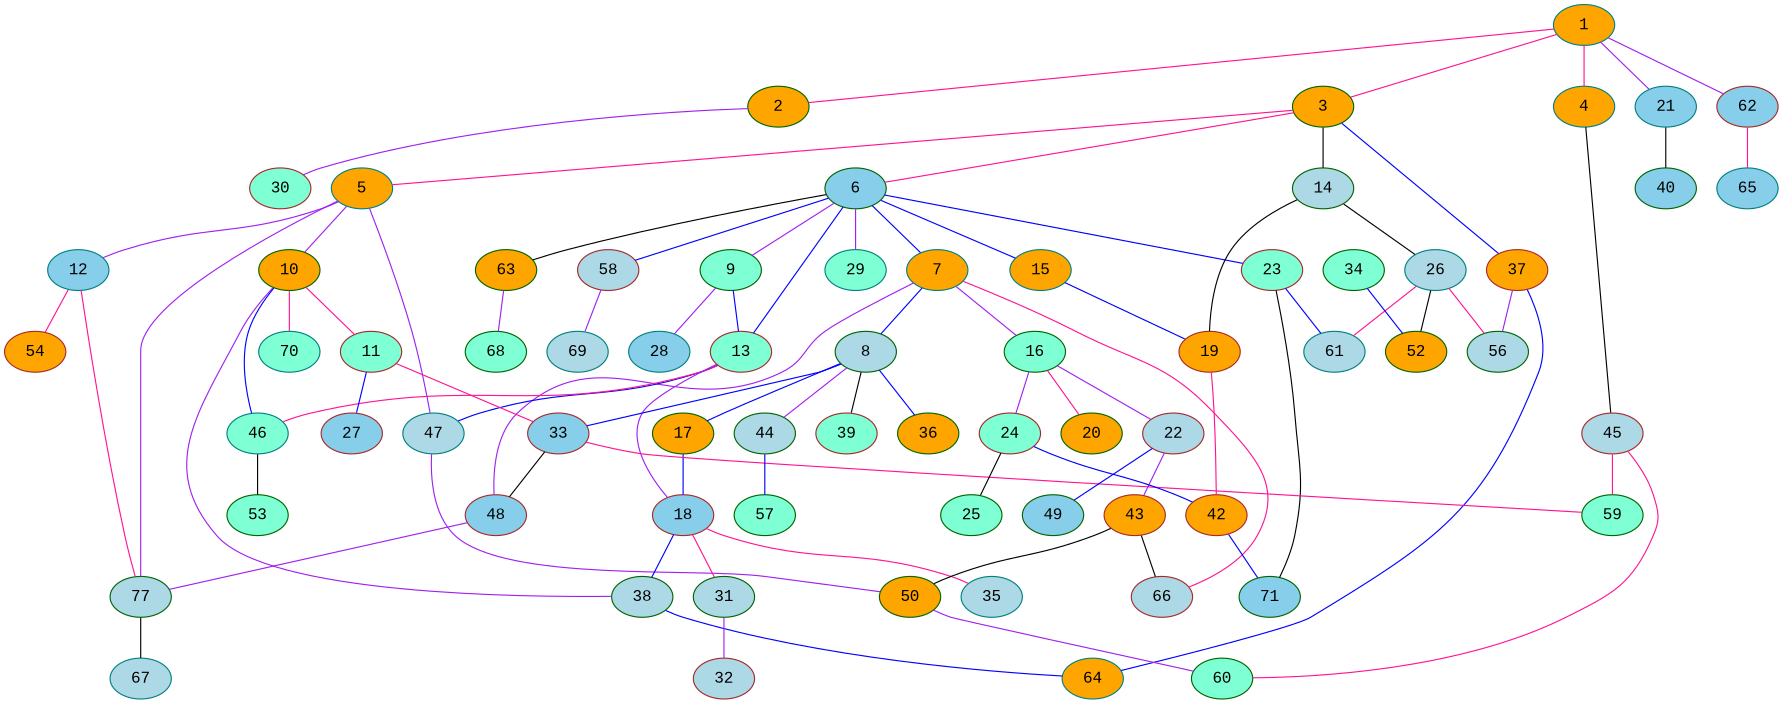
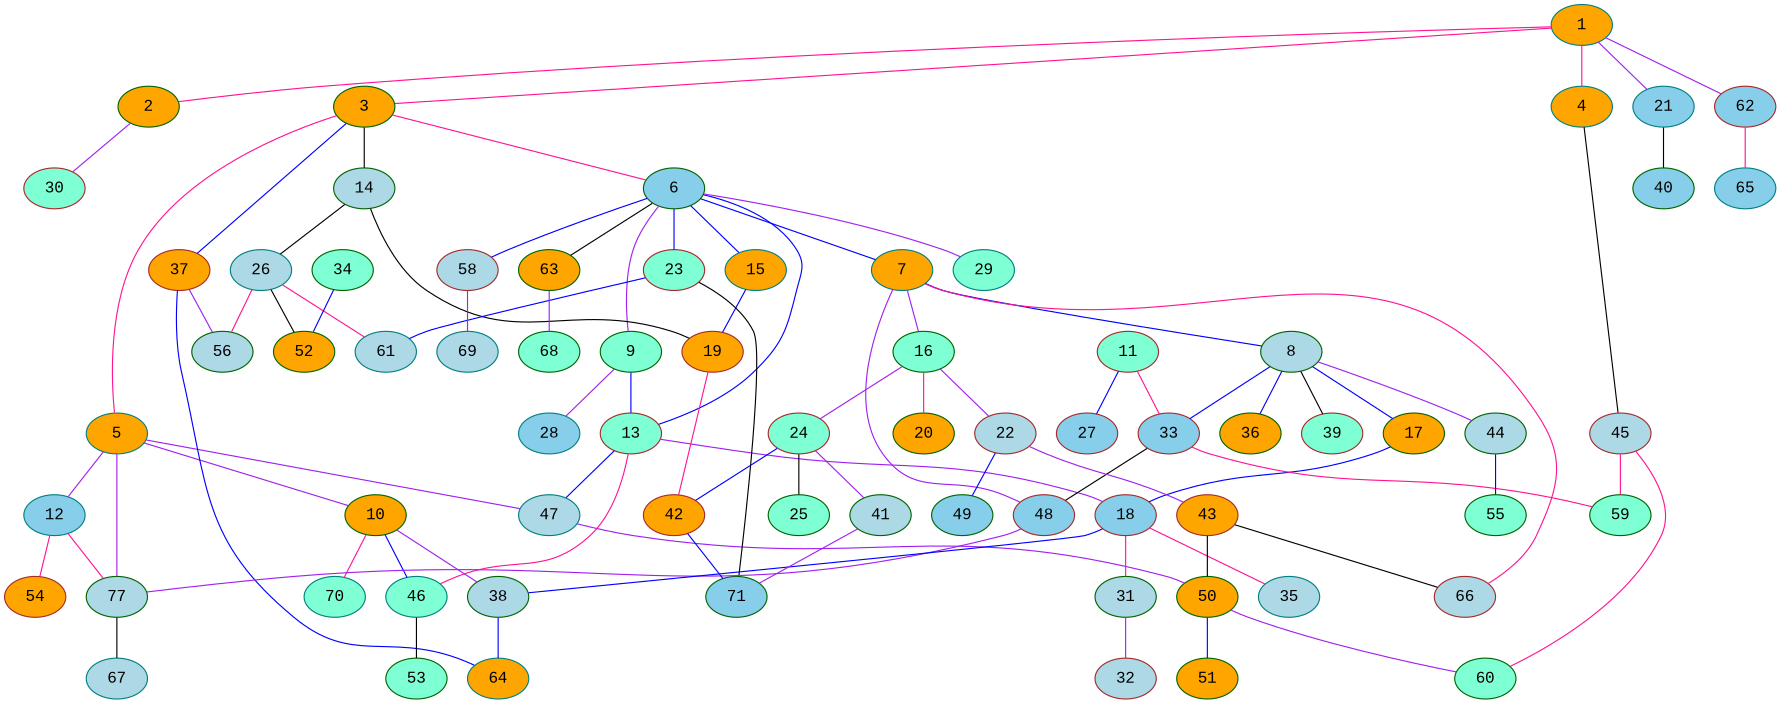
(330, 311) -> none
(765, 515) -> (1496, 515)
none -> (881, 515)
none -> (1207, 679)
